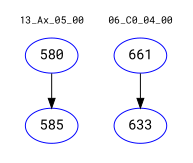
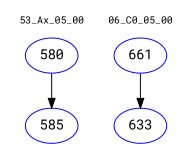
(52, 21) -> (52, 21)
(141, 21) -> (141, 21)
